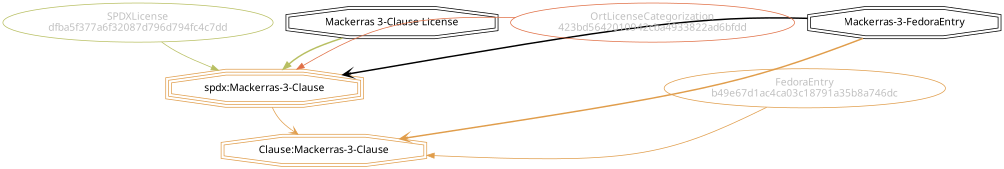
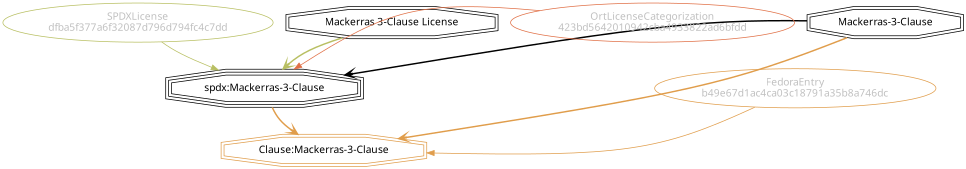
(904, 23) -> (885, 23)
(314, 48) -> (314, 48)
(265, 88) -> (265, 88)
(280, 120) -> (280, 120)
